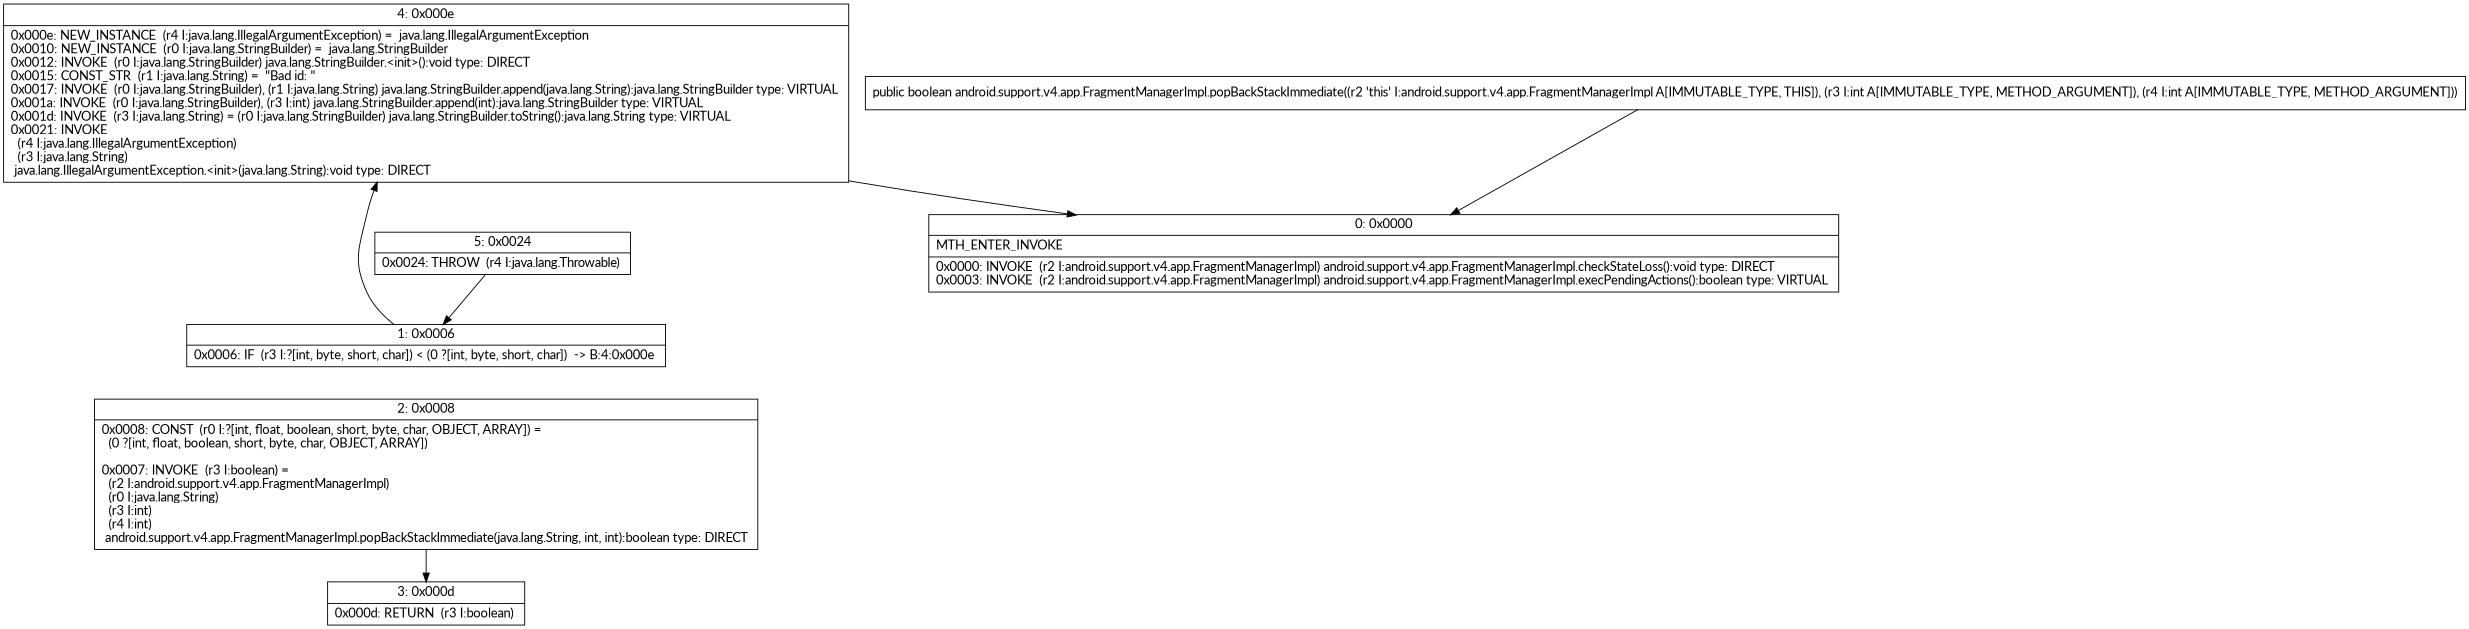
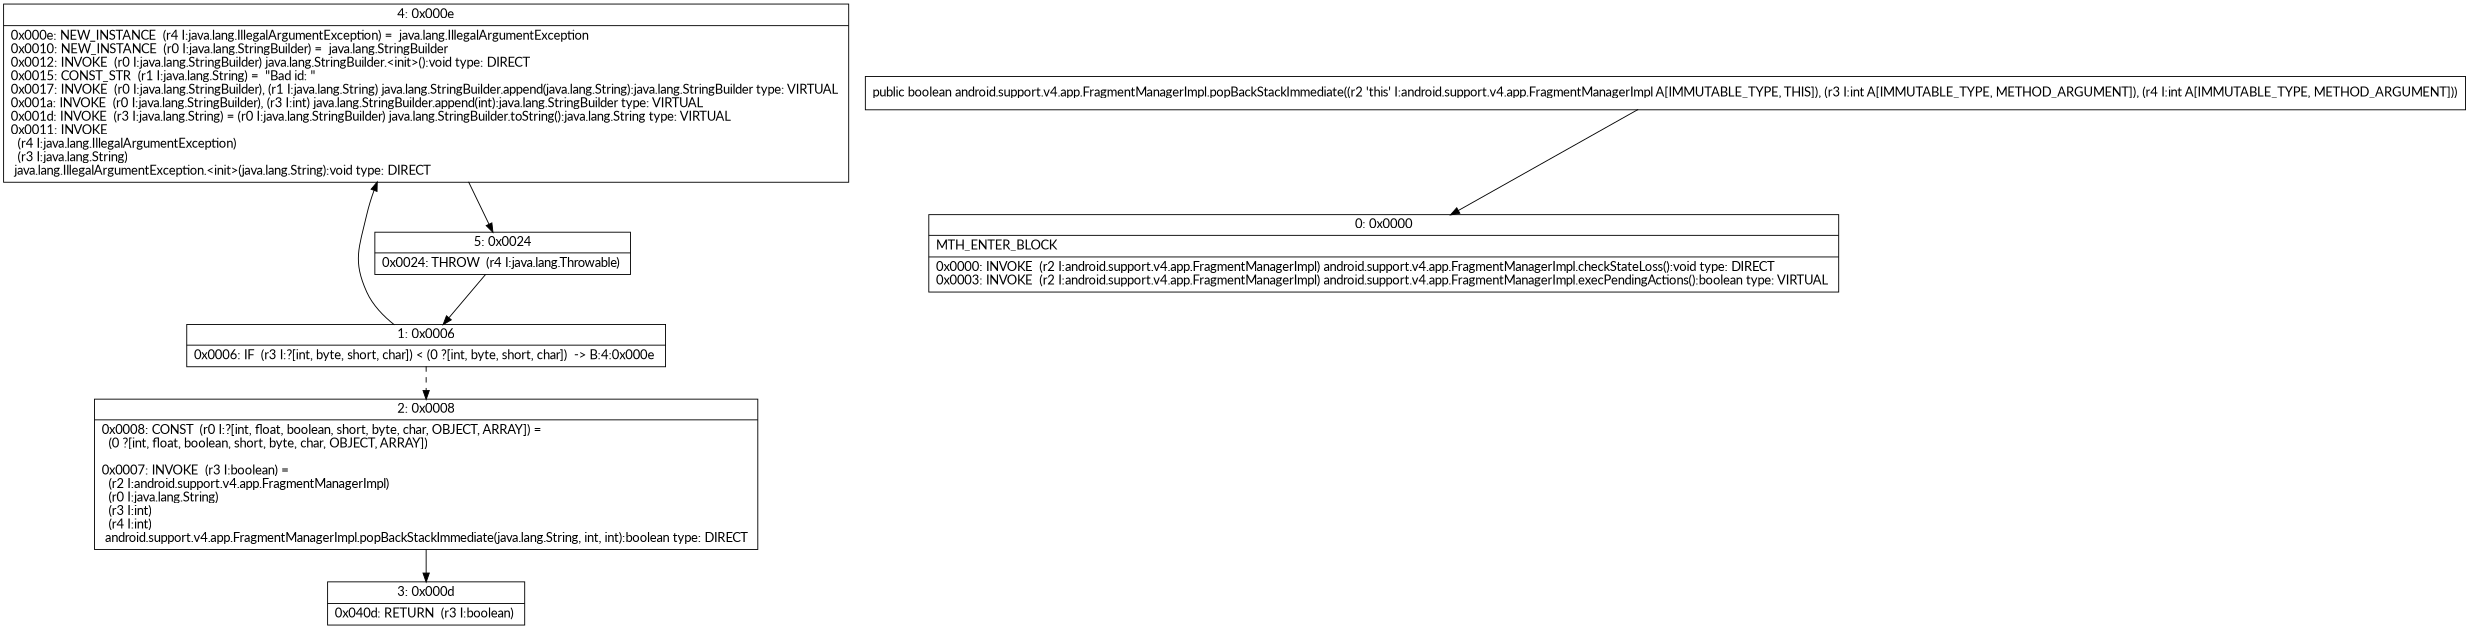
(63, 130) -> (63, 130)
(958, 198) -> (479, 203)
(1000, 246) -> (997, 246)
none -> (426, 378)
(426, 614) -> (426, 614)
